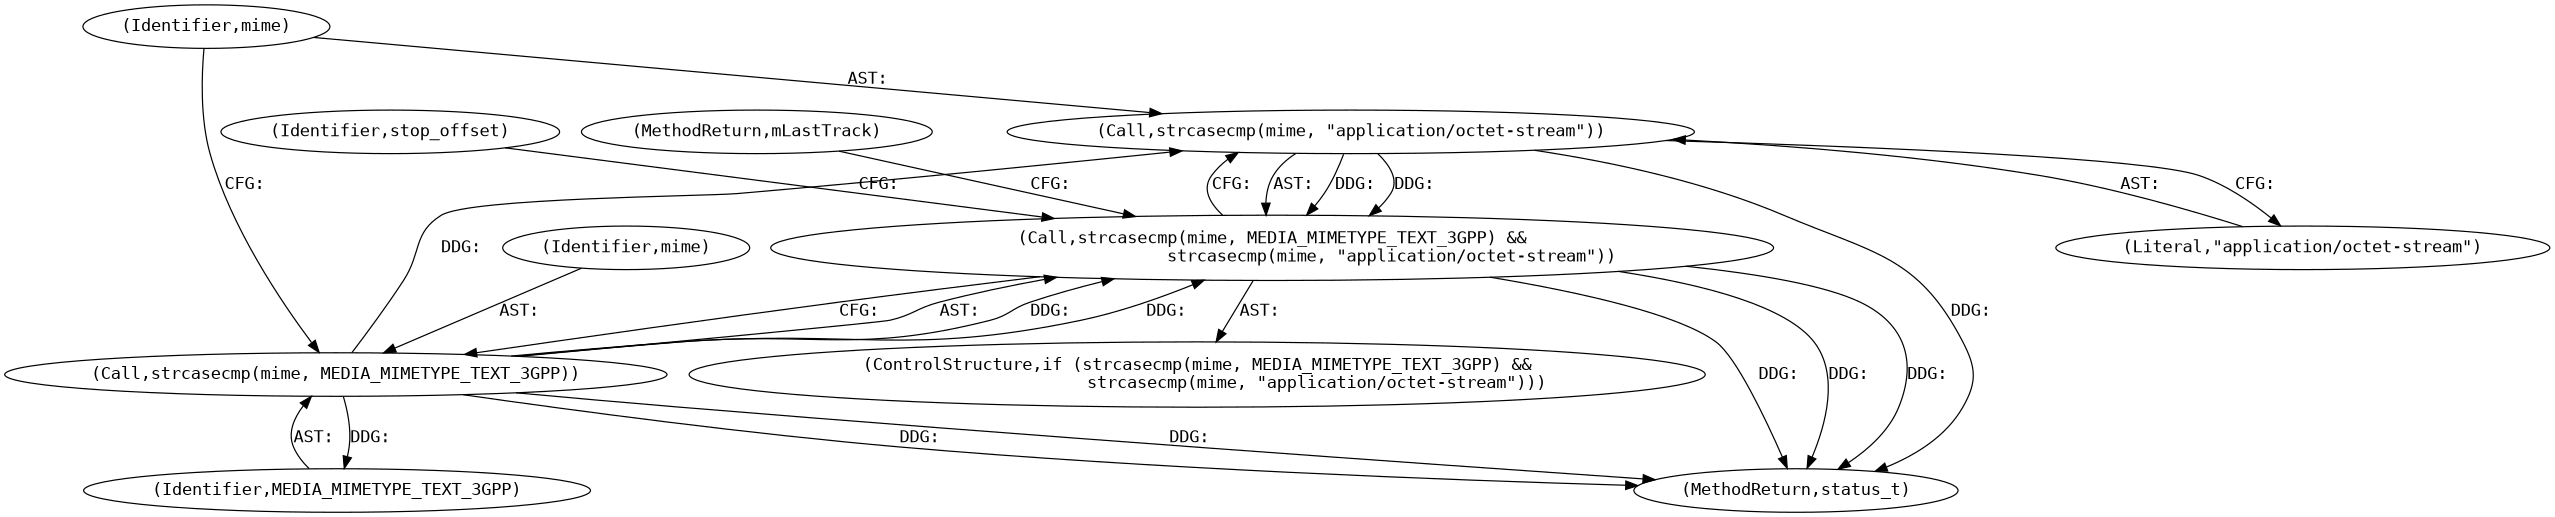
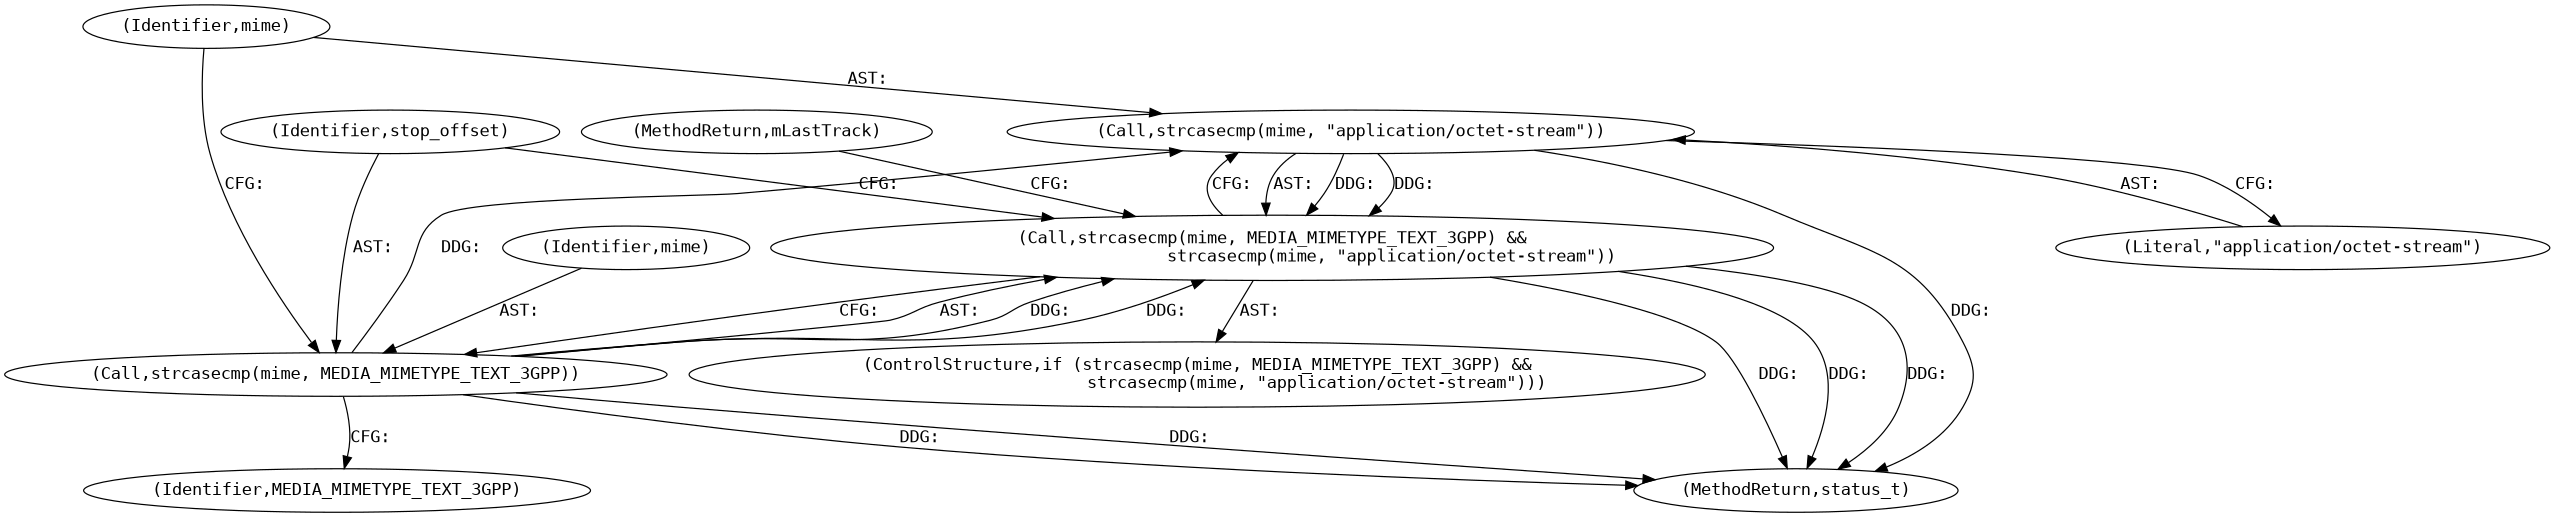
(376, 438) -> (376, 438)
(291, 439) -> (346, 244)
